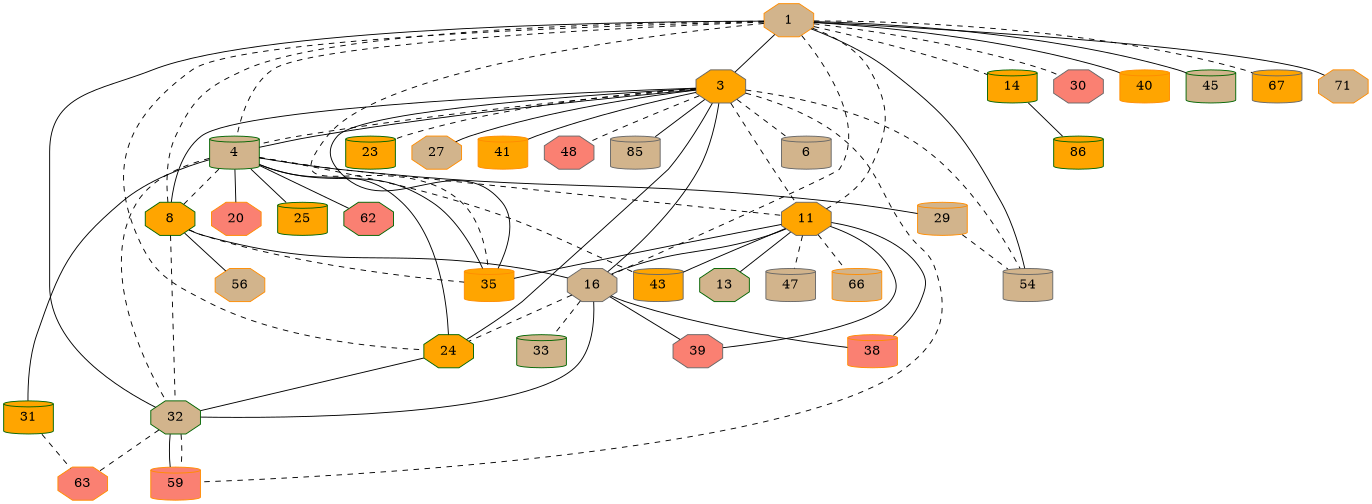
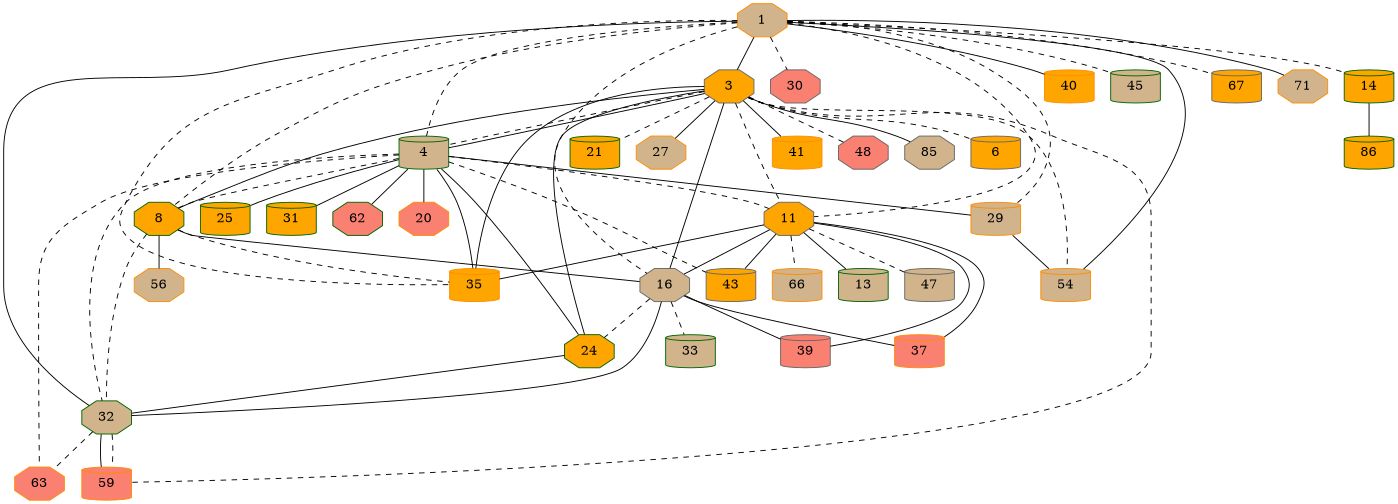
(1058, 44) -> (958, 39)
(221, 60) -> (972, 60)
(371, 153) -> (595, 153)
(635, 153) -> (930, 153)
(806, 153) -> (996, 153)
(985, 252) -> (1031, 252)
(725, 285) -> (863, 285)
(1028, 285) -> (1066, 285)
(698, 351) -> (805, 351)
(873, 351) -> (919, 351)
(56, 451) -> (106, 200)
